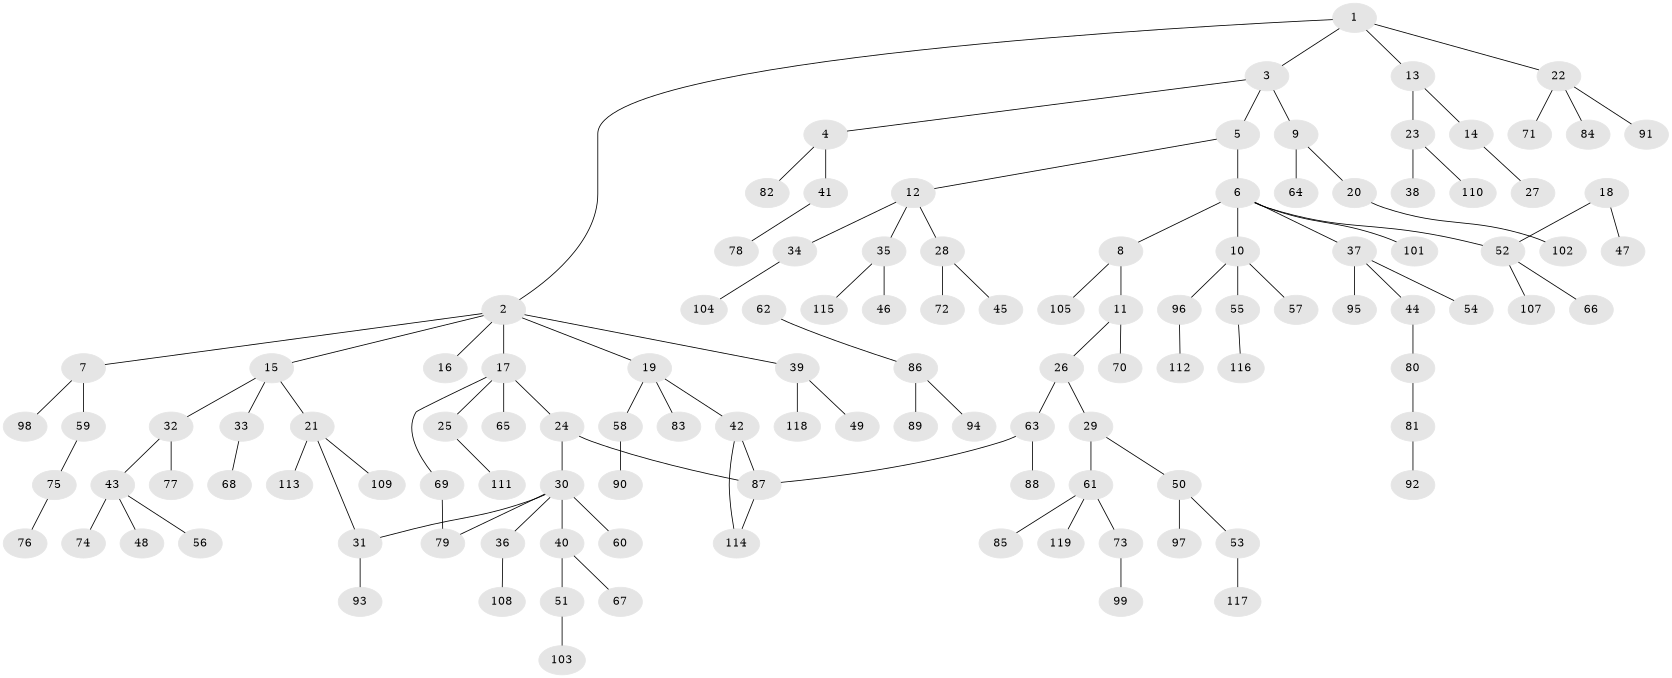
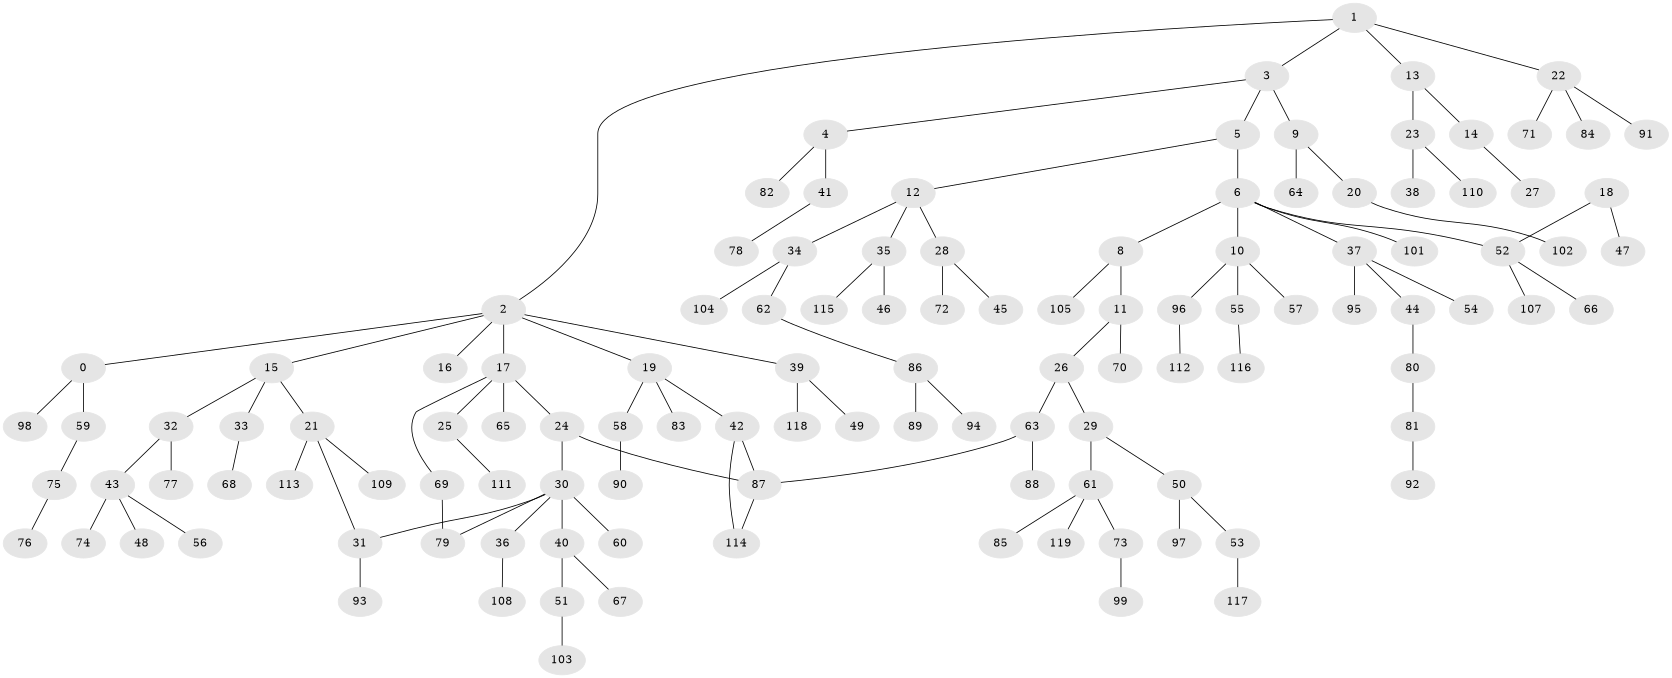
none -> (779, 281)
(84, 368) -> (84, 368)
